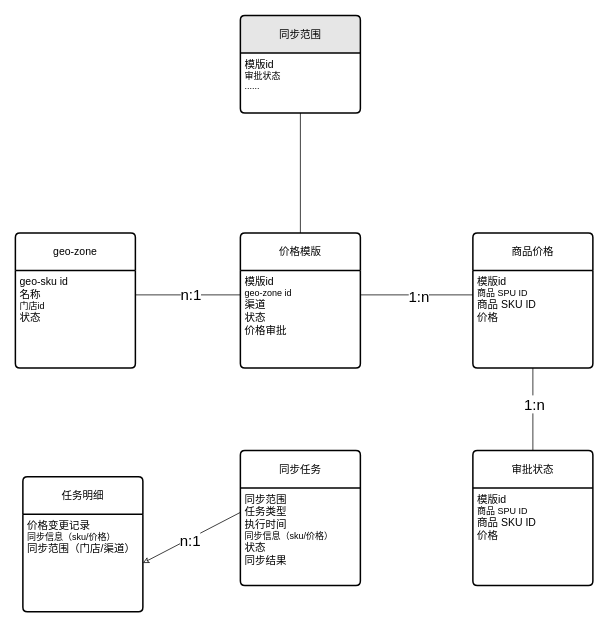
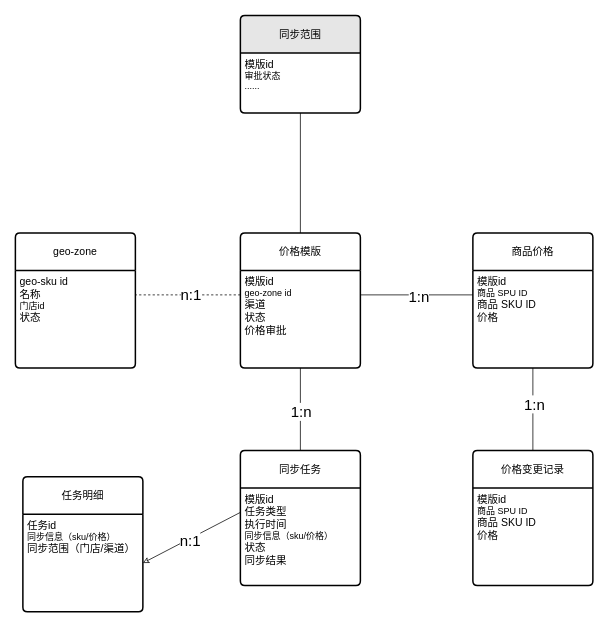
(159, 295) -> (159, 295)
none -> (300, 409)
(533, 469) -> (533, 469)
(291, 526) -> (291, 526)
(75, 536) -> (75, 536)
